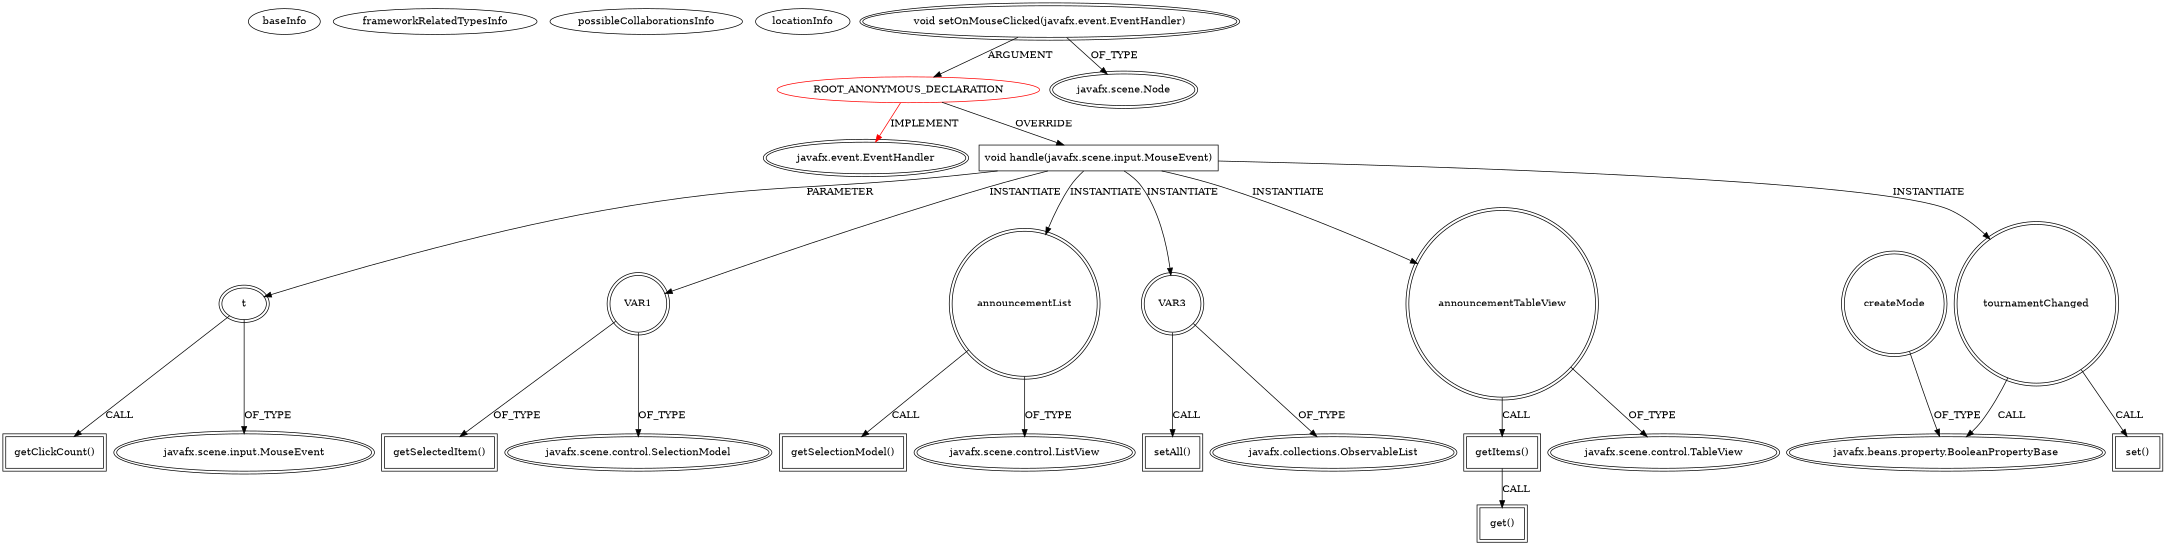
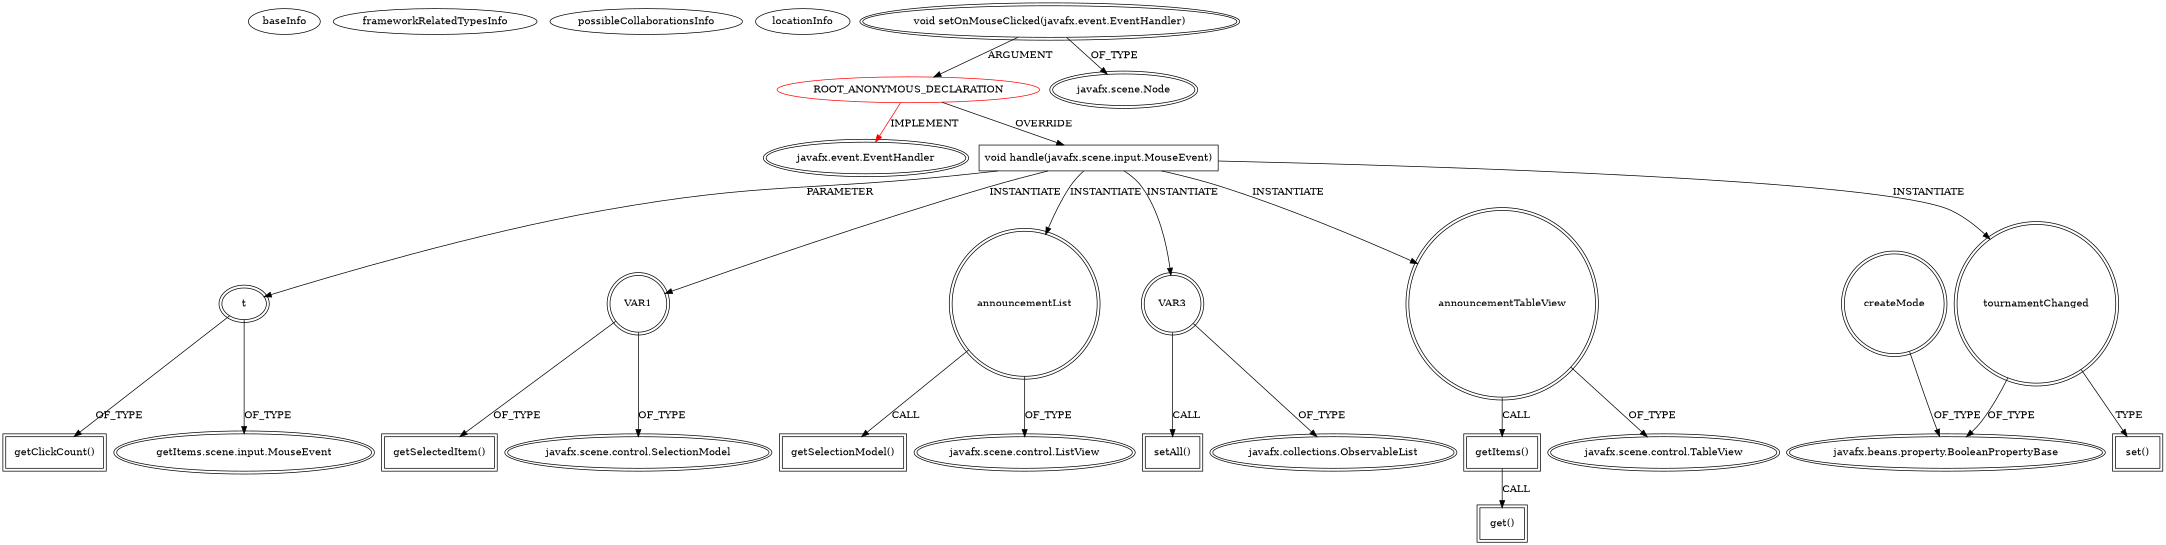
(120, 416) -> (120, 416)
(2012, 416) -> (2012, 416)
(2129, 416) -> (2129, 416)
(244, 453) -> (244, 453)
